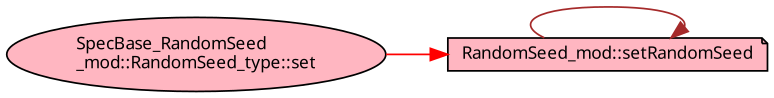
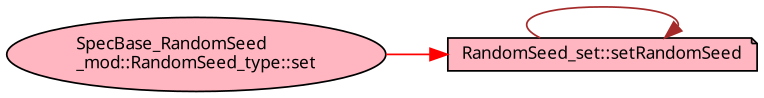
(608, 54) -> (602, 54)
